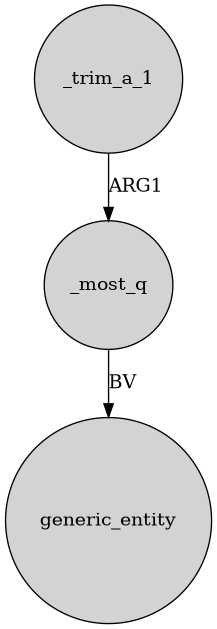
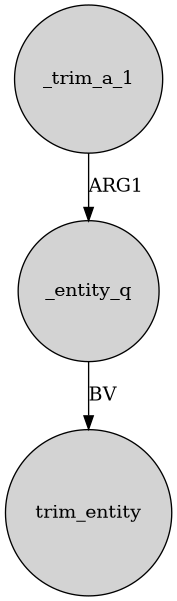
(109, 285) -> (89, 291)
(109, 521) -> (89, 513)
